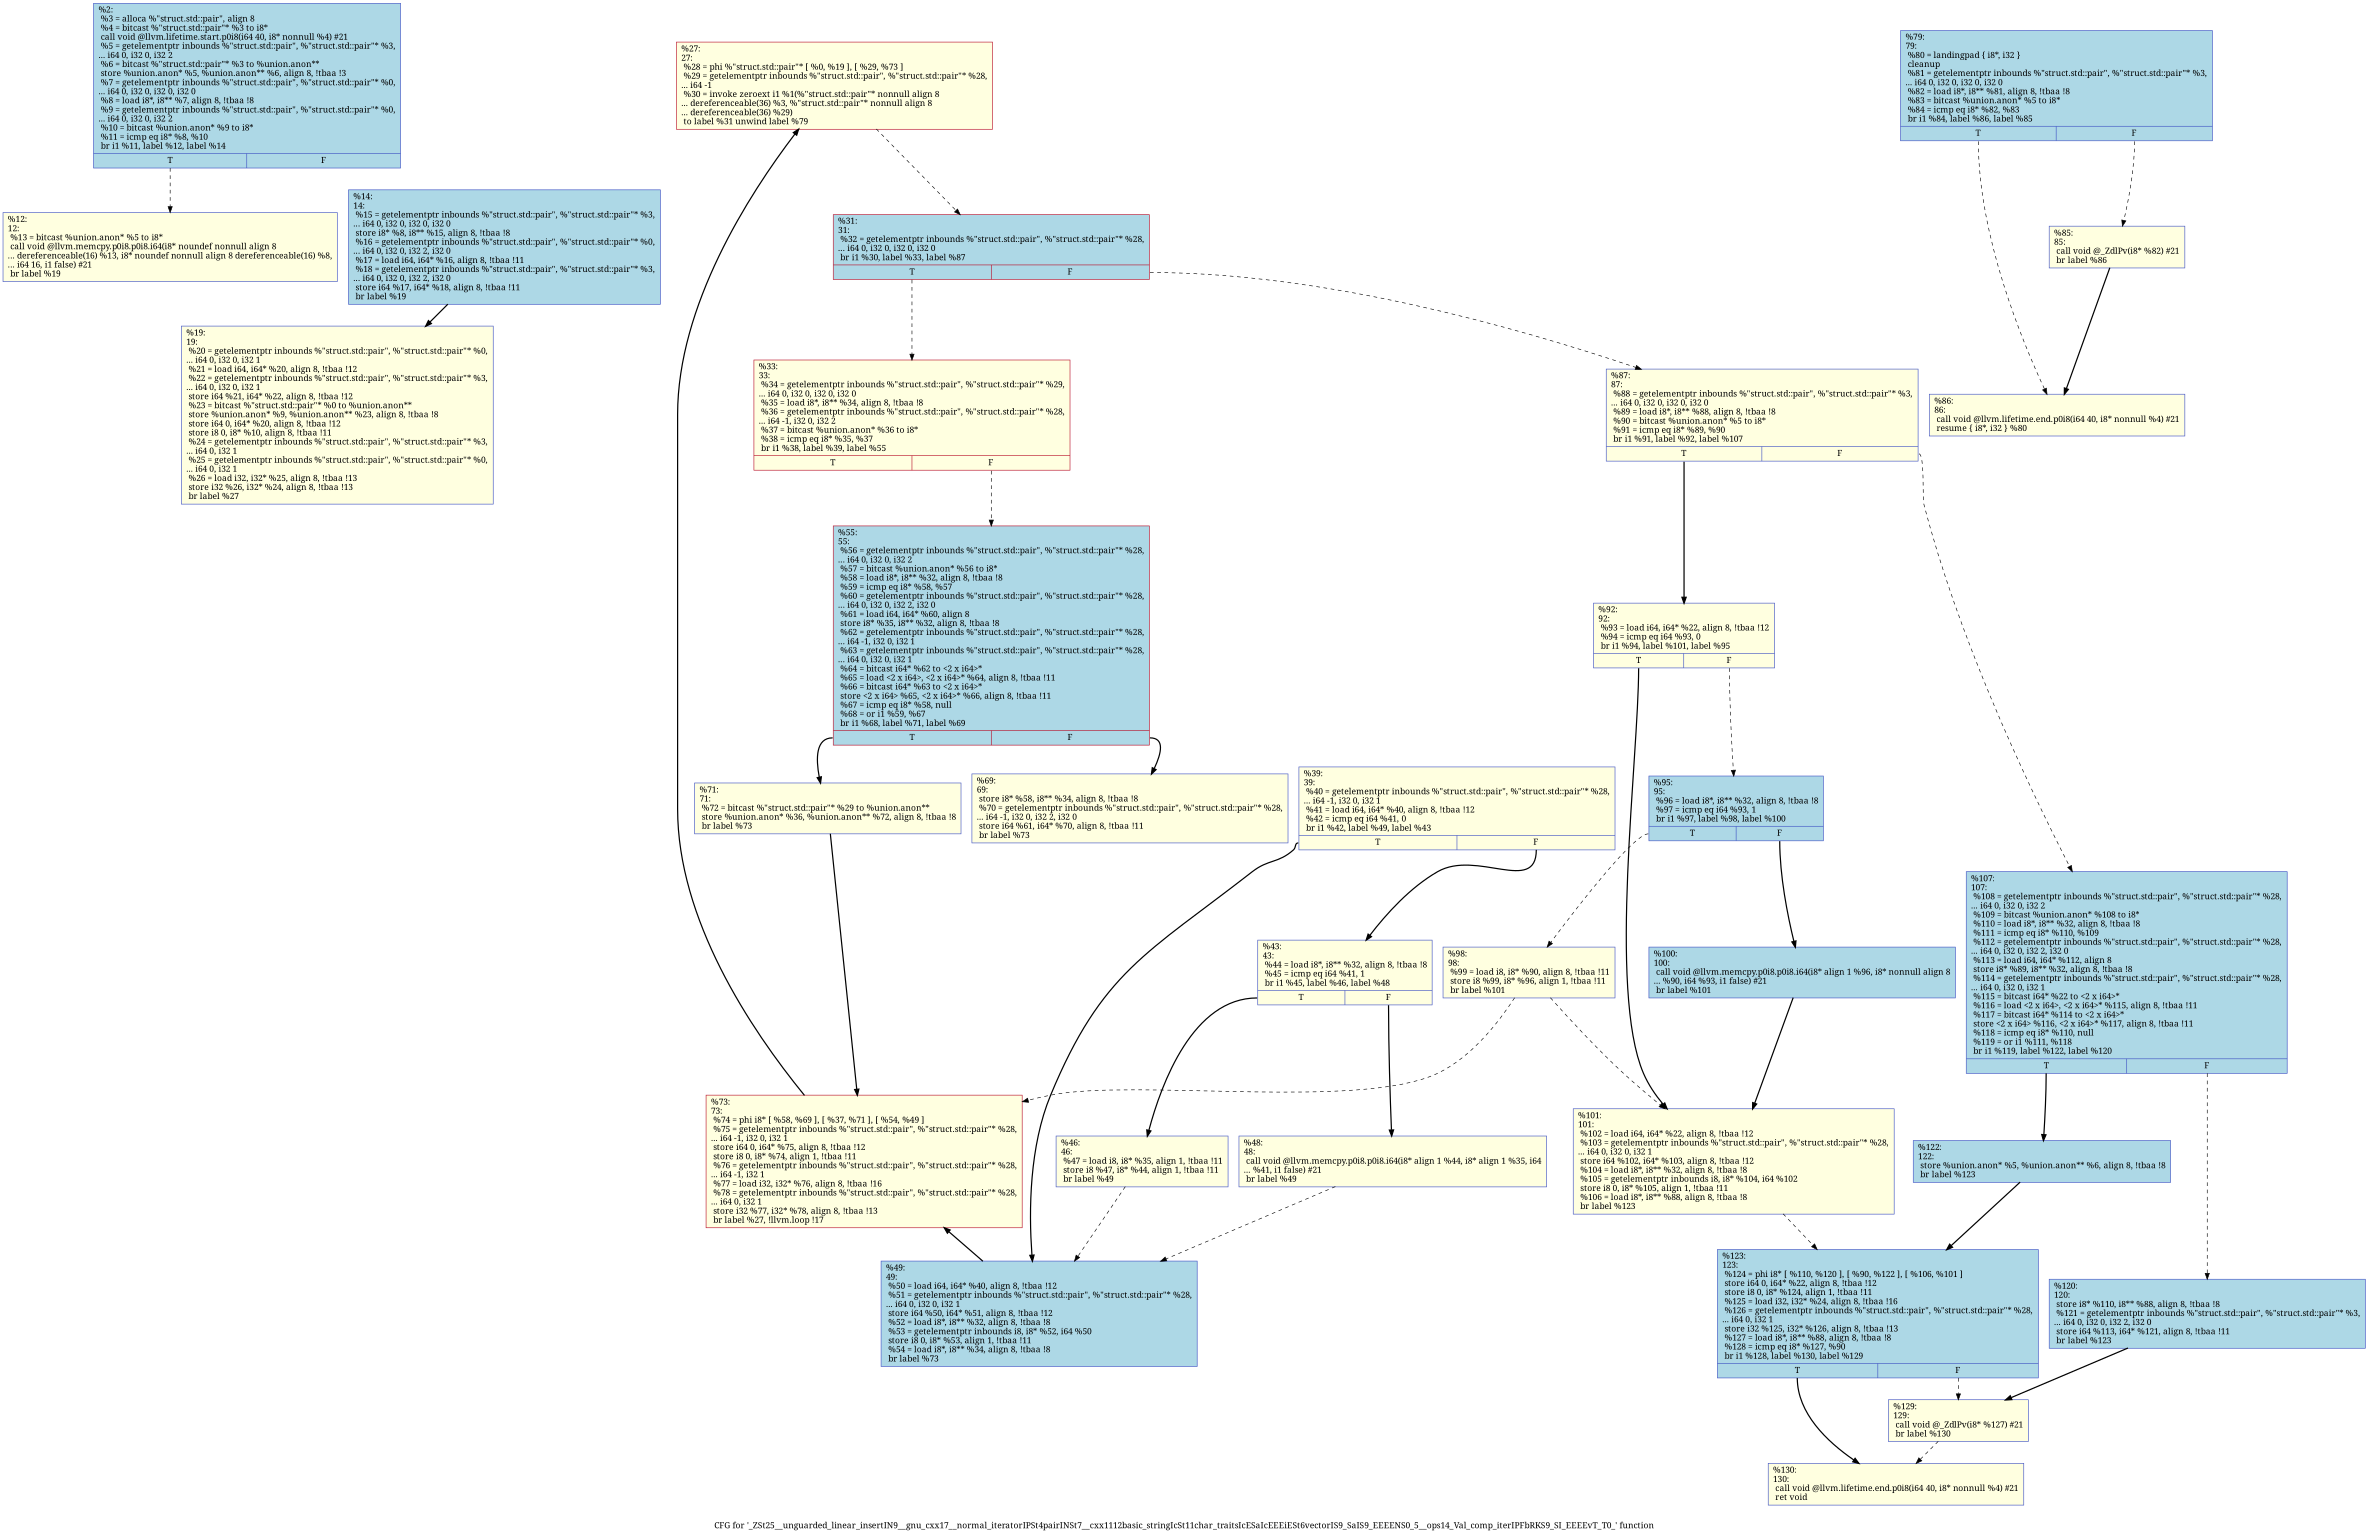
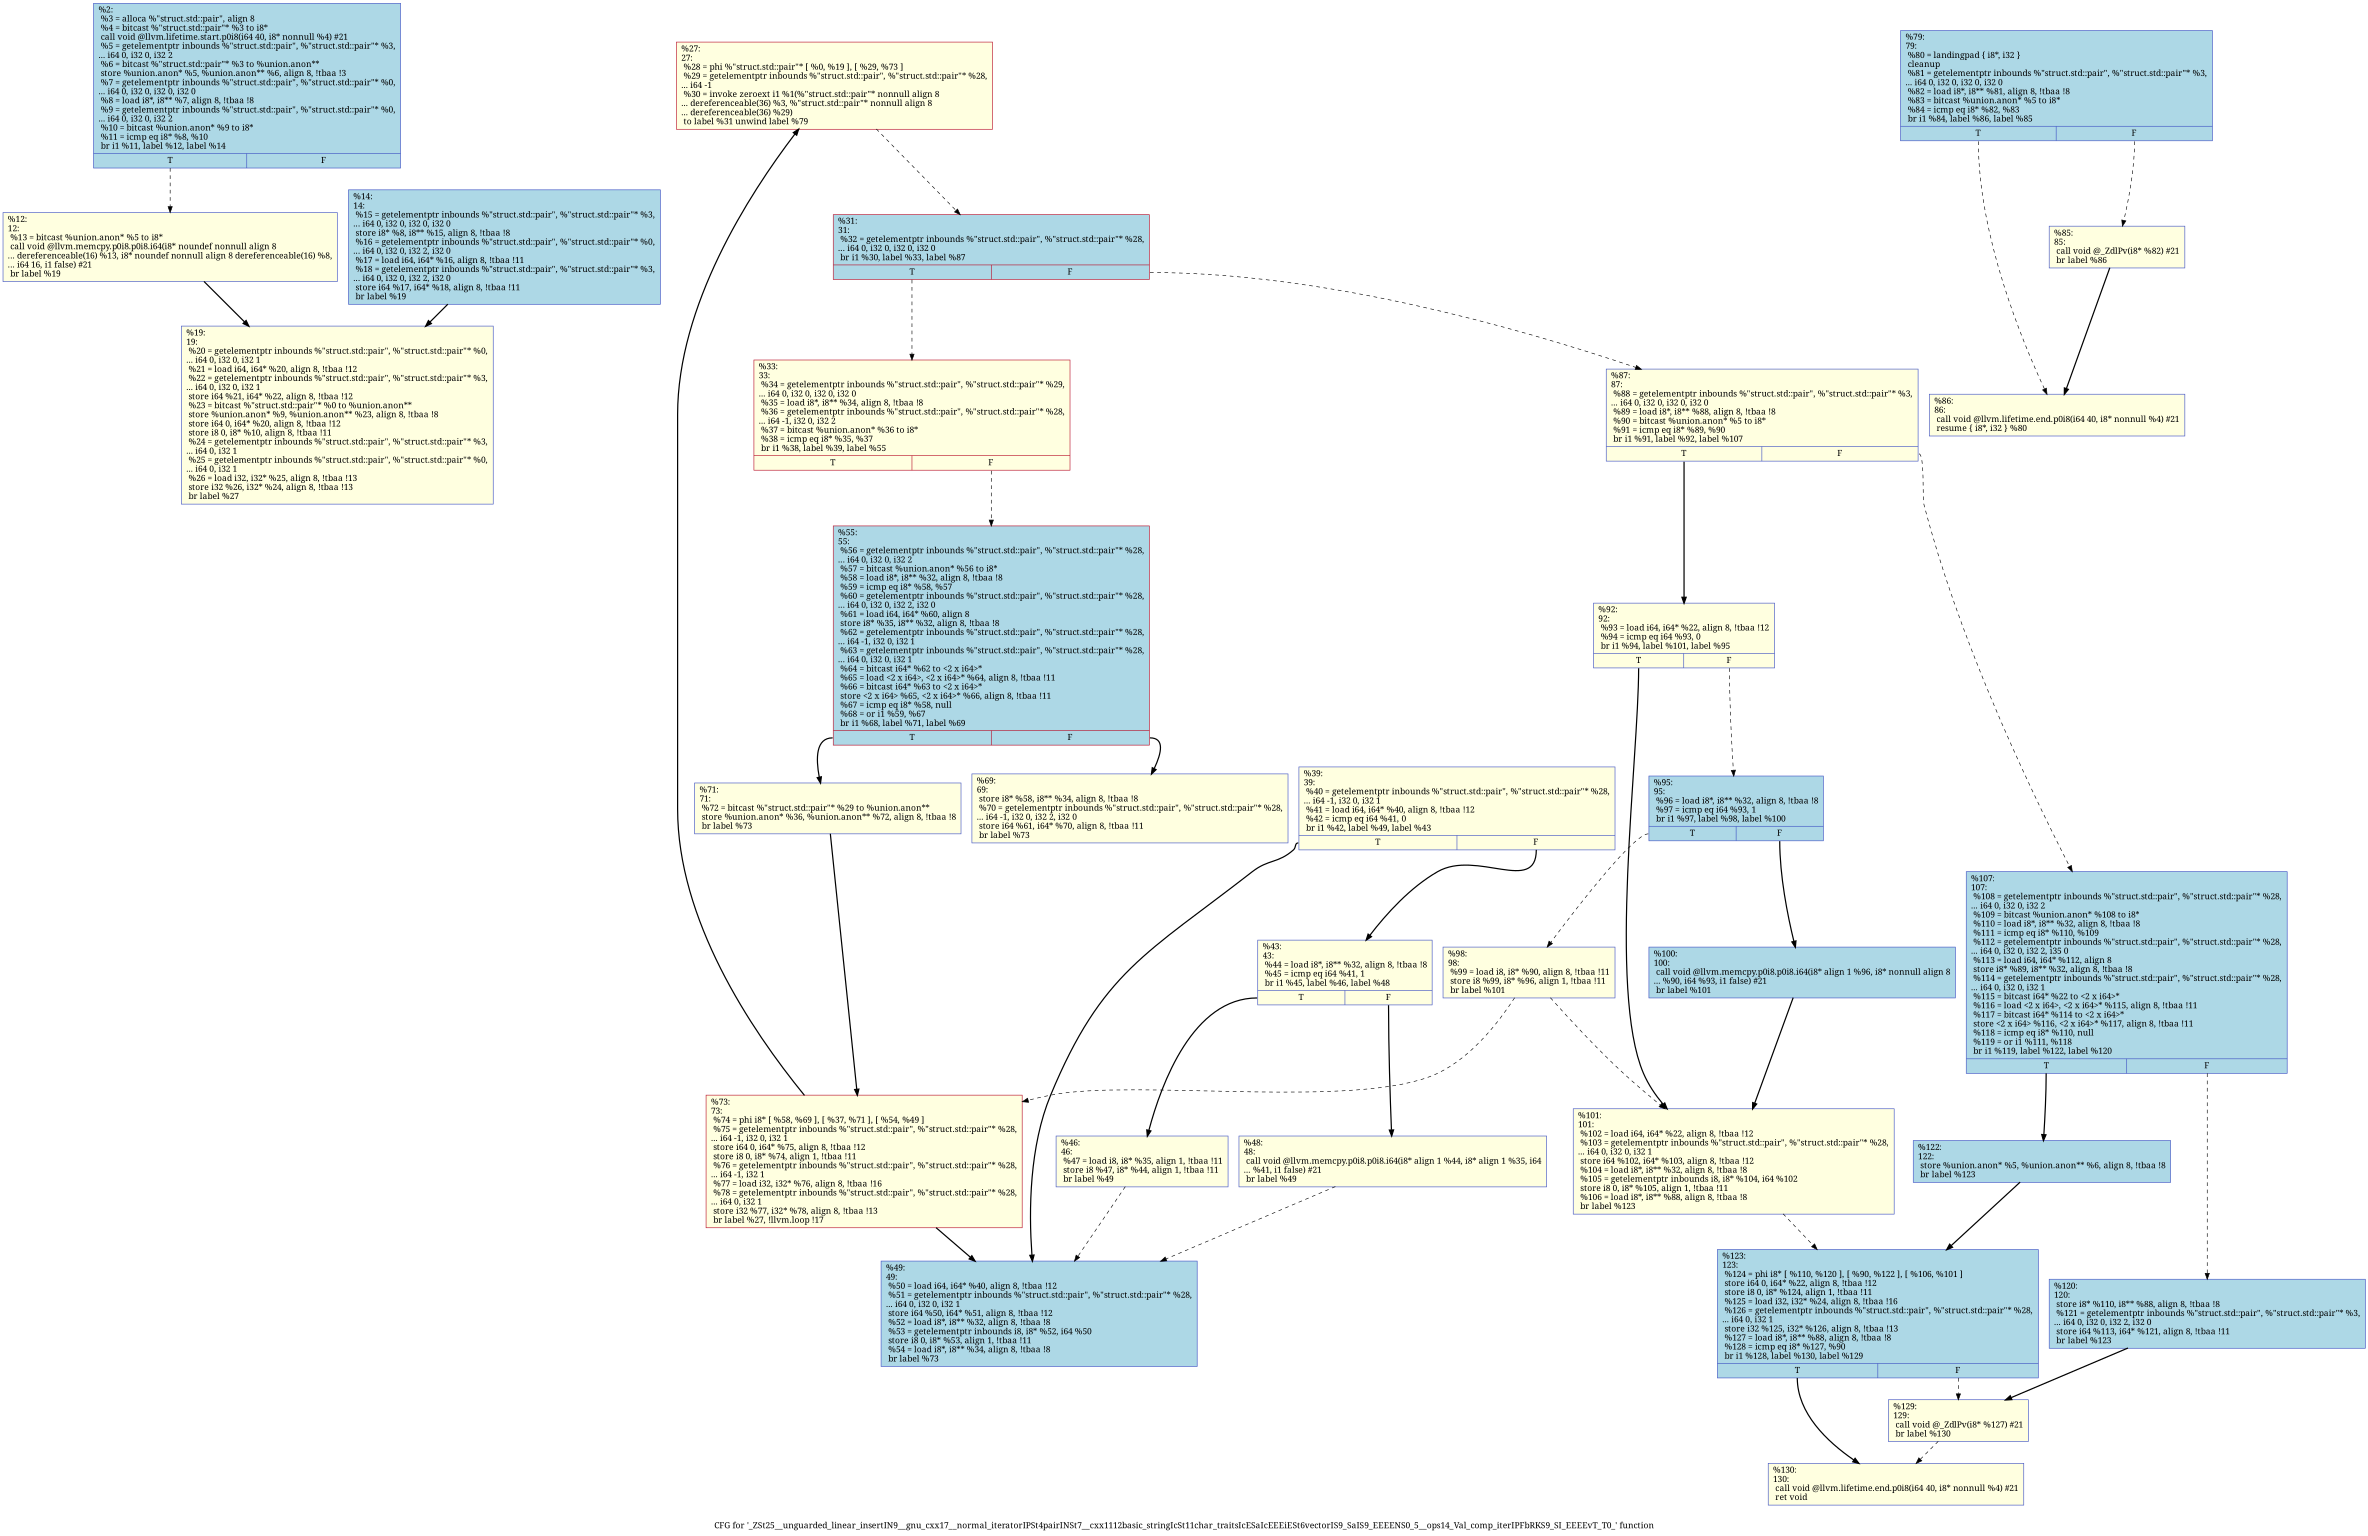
none -> (224, 302)
(2020, 951) -> (2020, 951)
(966, 1246) -> (953, 1242)
